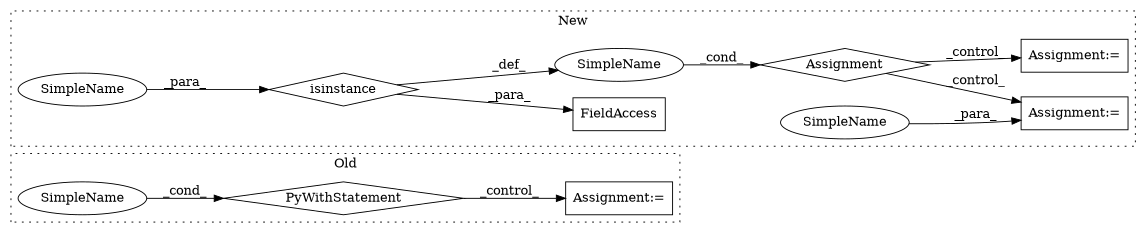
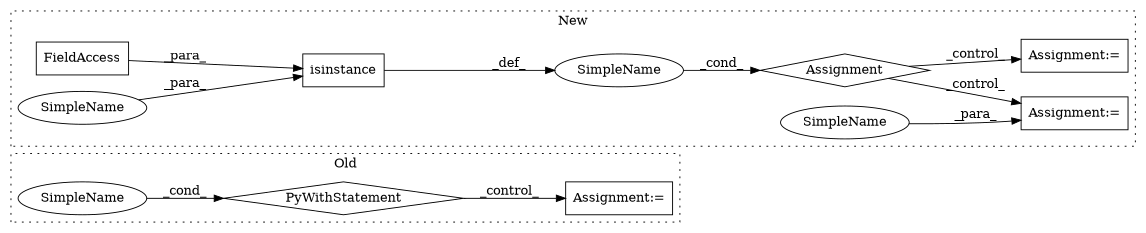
(343, 90) -> (343, 70)
(480, 102) -> (211, 64)
